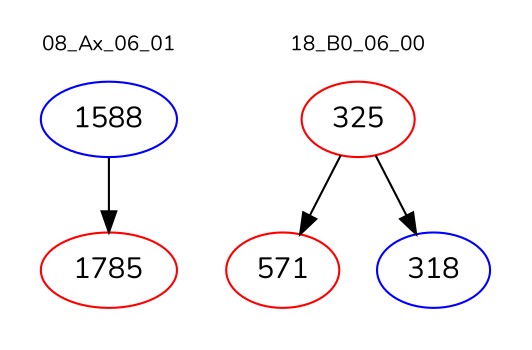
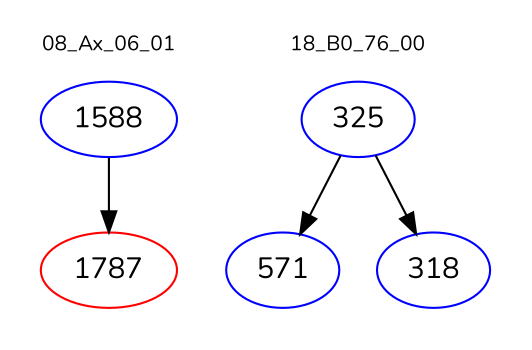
(358, 45) -> (358, 45)
(358, 119) -> (358, 119)
(109, 270) -> (109, 270)
(283, 270) -> (283, 270)
